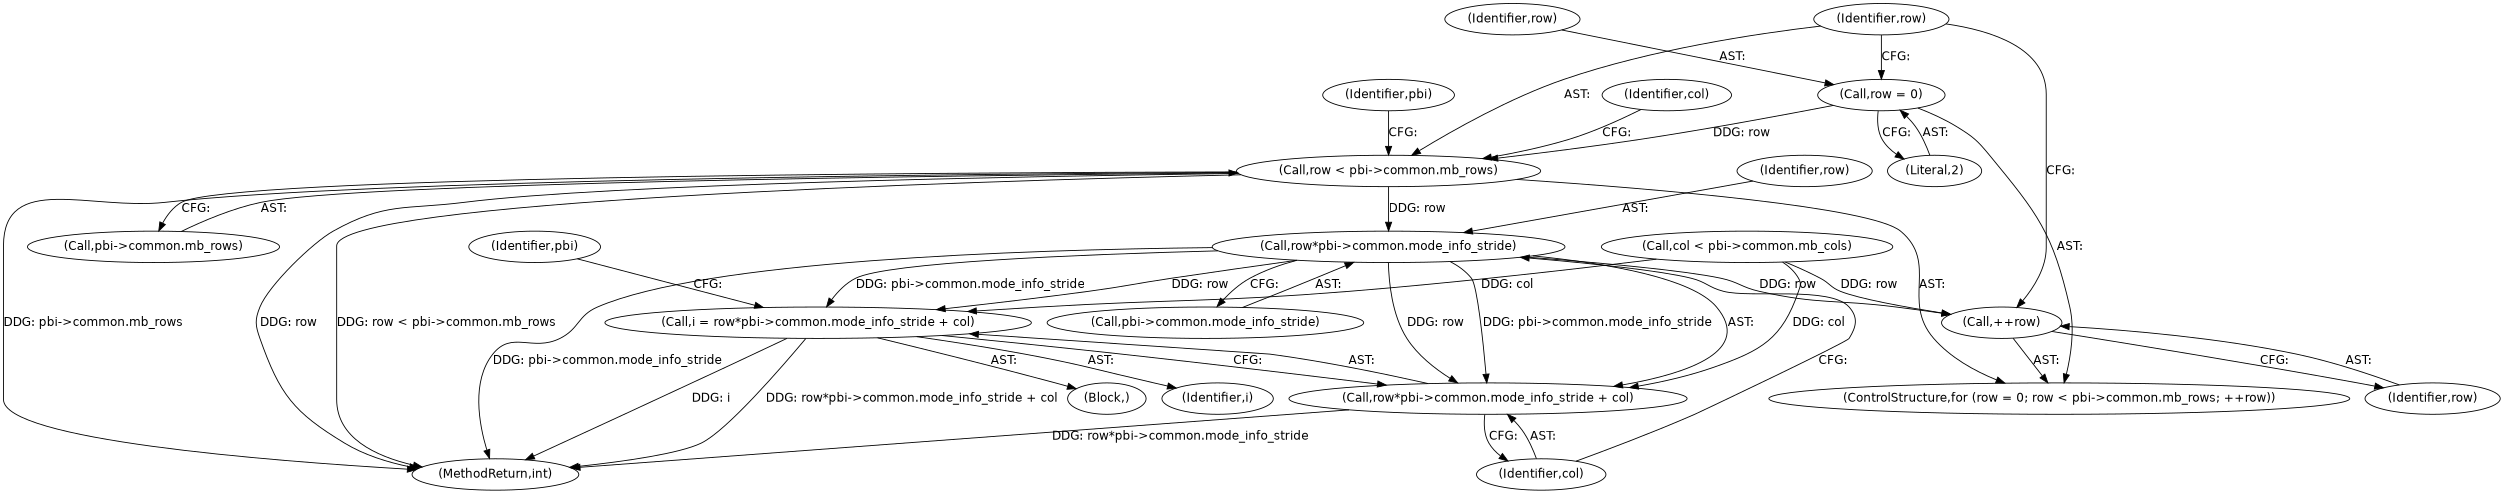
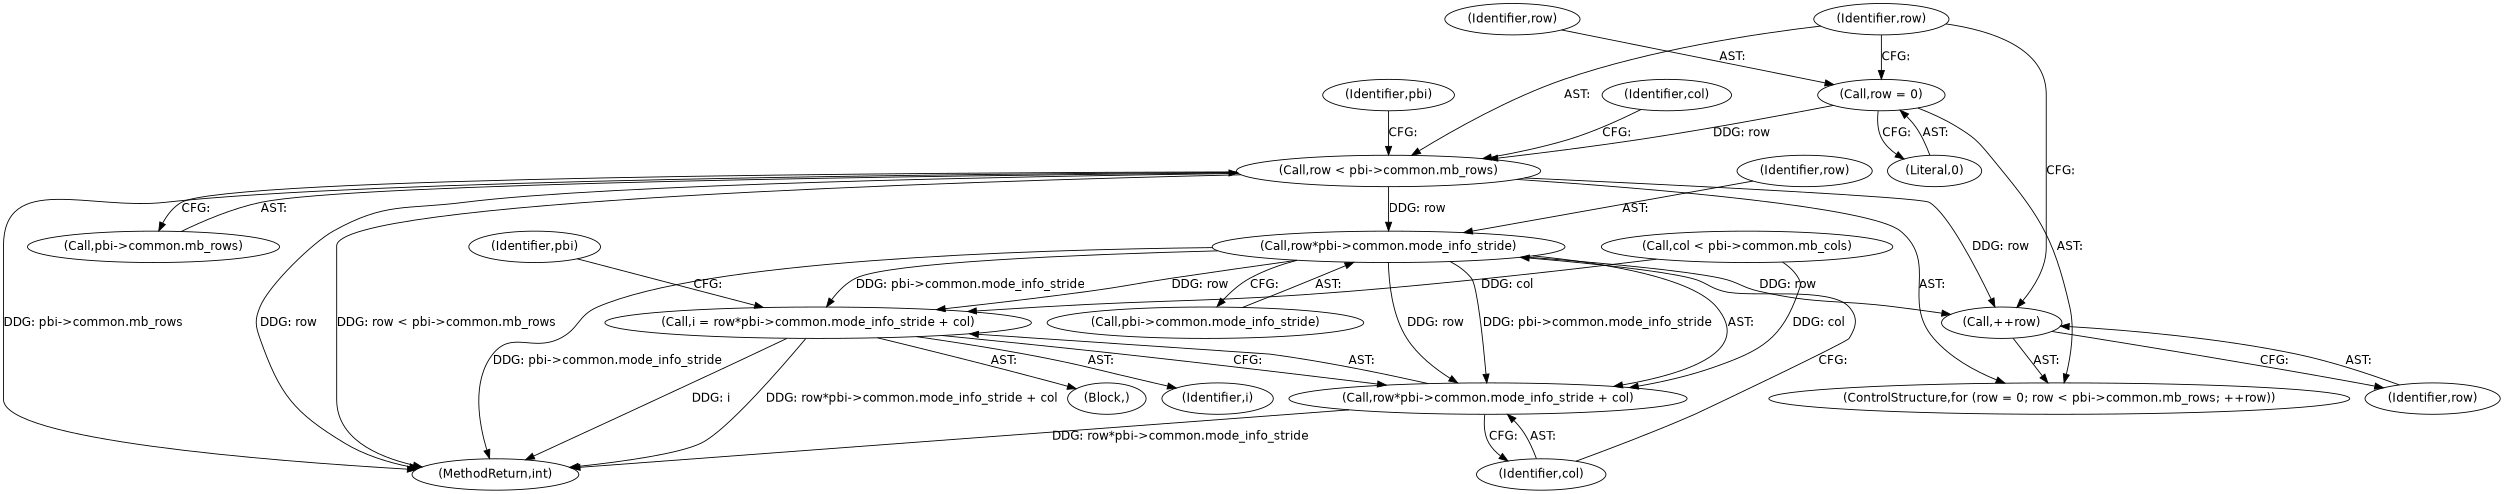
(1935, 171) -> (1935, 171)
(1860, 297) -> (1785, 191)
